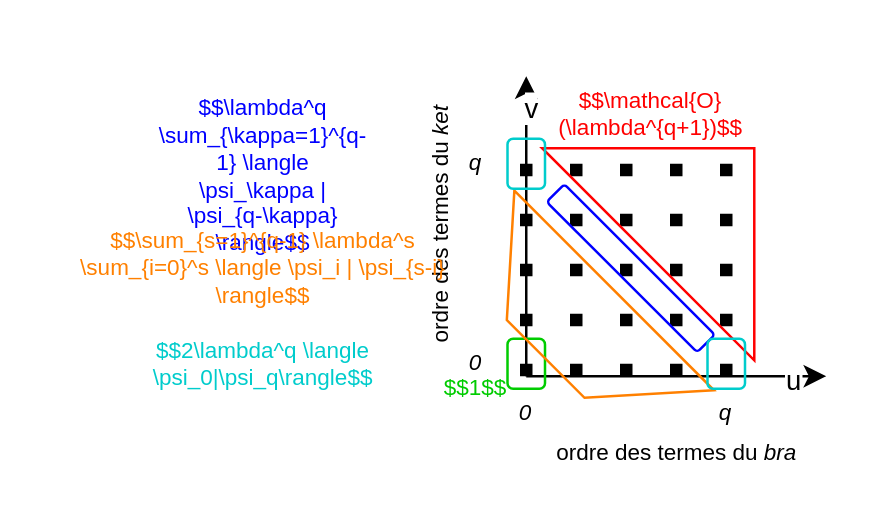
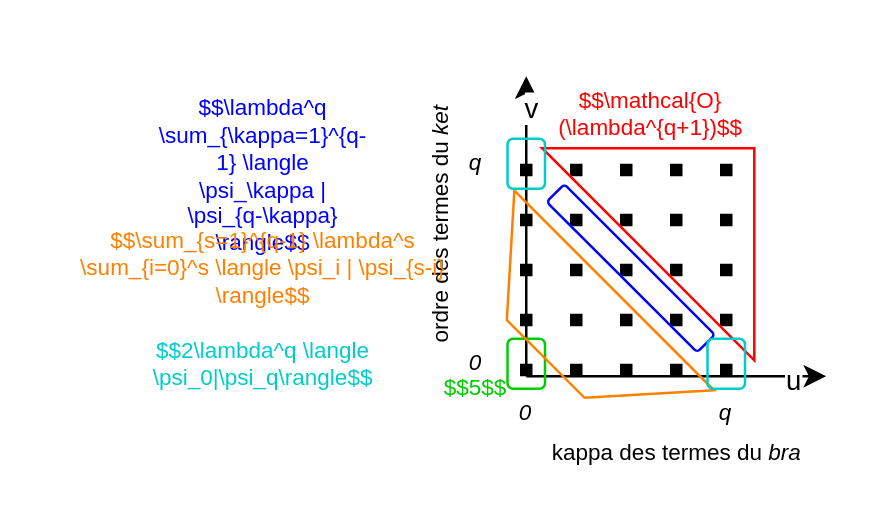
(476, 389) -> (476, 389)
(678, 451) -> (678, 451)
